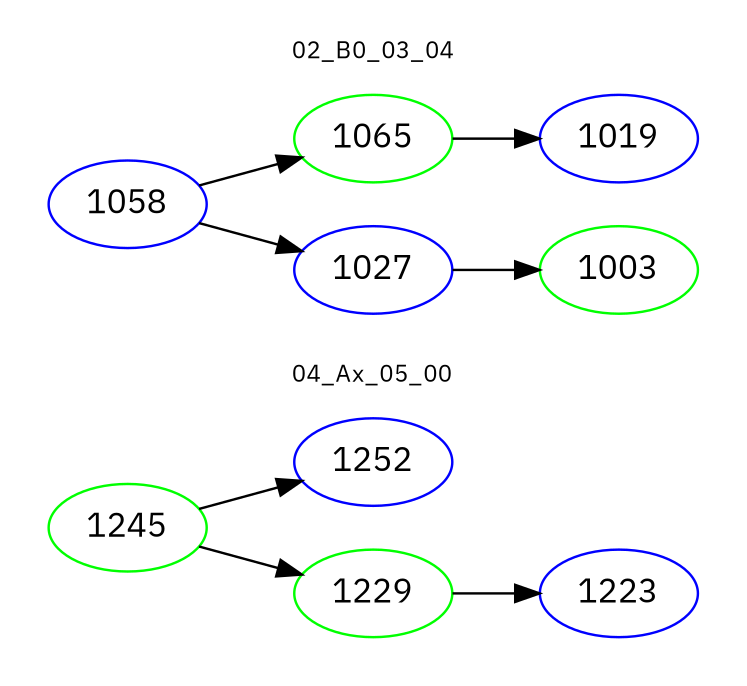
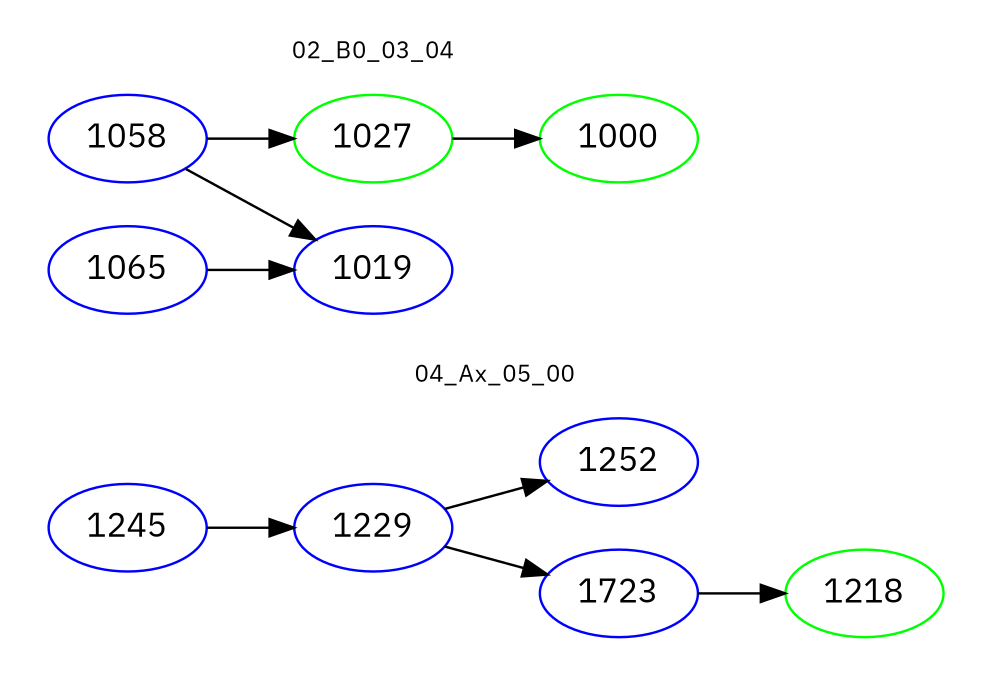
(373, 139) -> (128, 270)
(239, 175) -> (240, 198)
(373, 270) -> (373, 139)
(619, 270) -> (619, 139)
(239, 498) -> (484, 498)
(128, 528) -> (128, 528)
(373, 593) -> (373, 528)
(619, 593) -> (619, 593)
none -> (865, 593)
